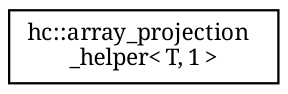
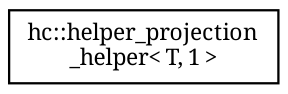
(144, 47) -> (144, 47)
